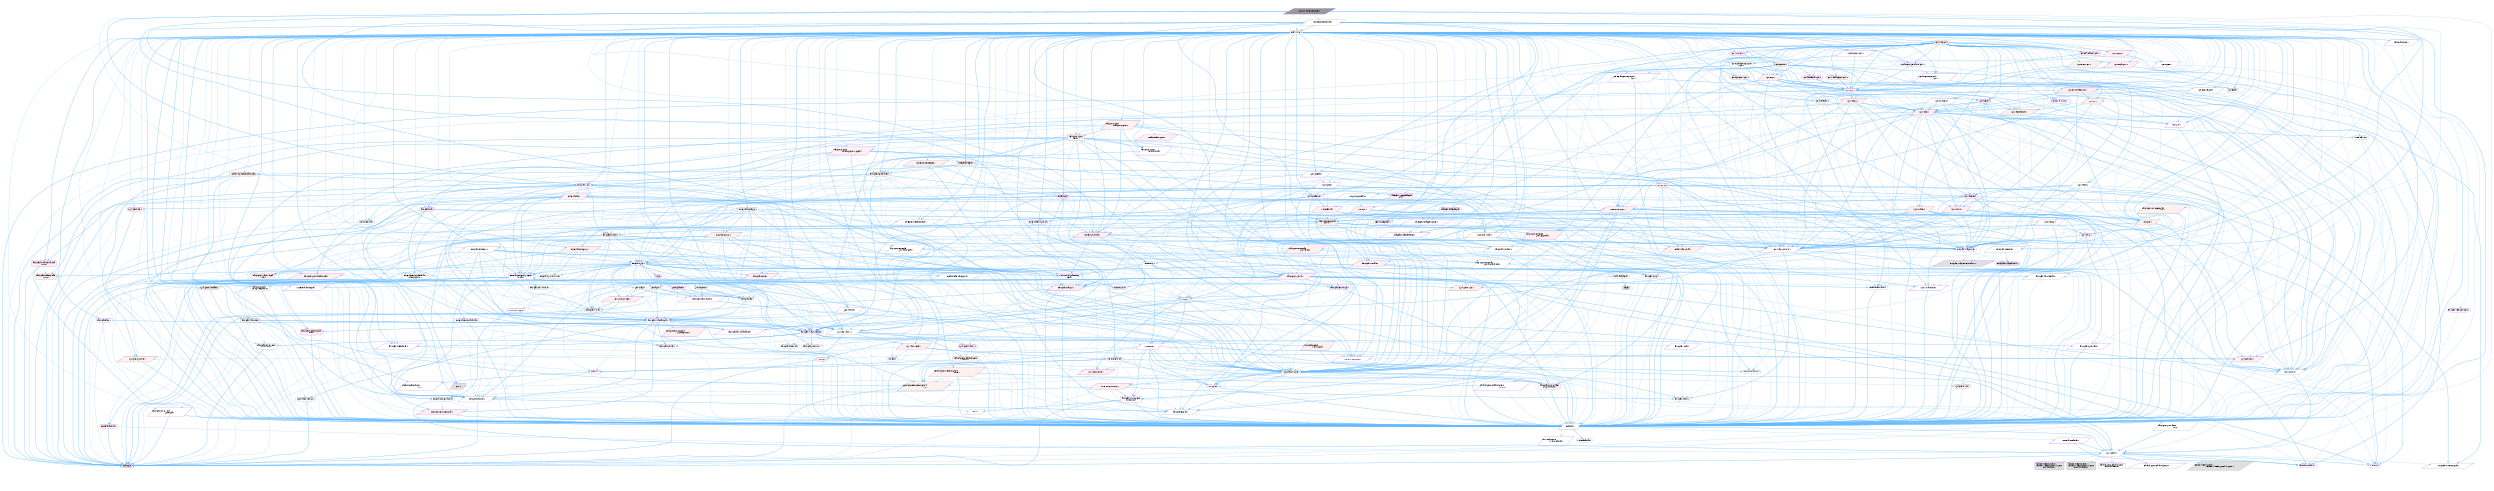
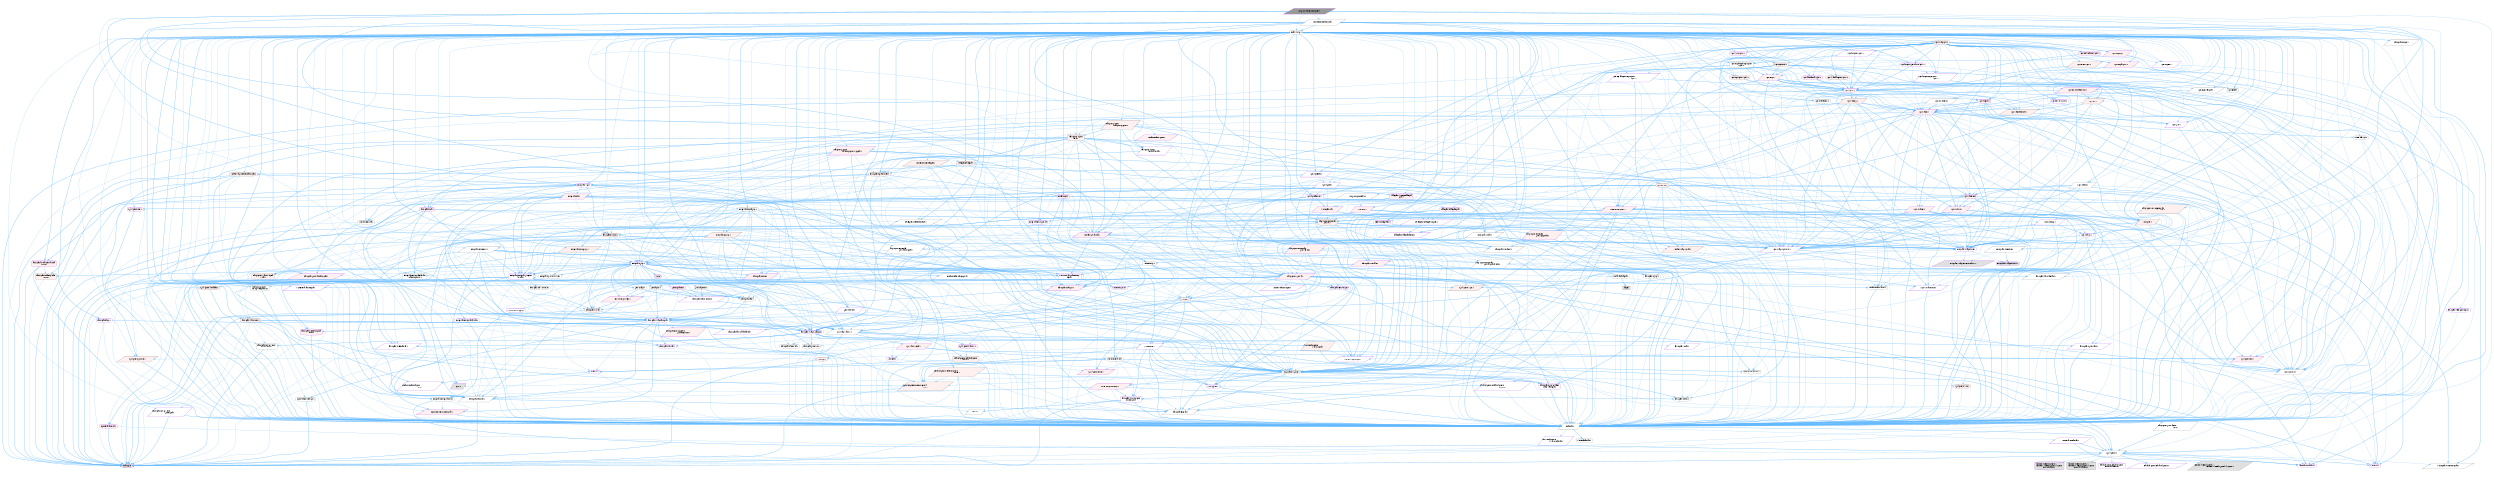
none -> (1282, 288)
(1550, 386) -> (1550, 386)
